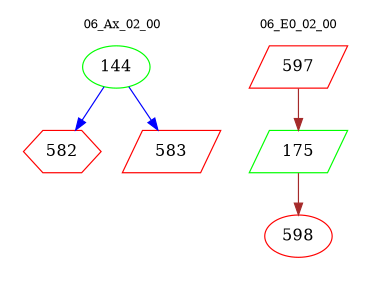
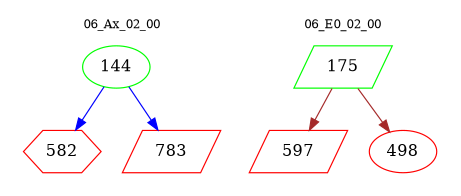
(298, 104) -> (324, 104)
(172, 152) -> (172, 152)
(298, 236) -> (403, 152)
